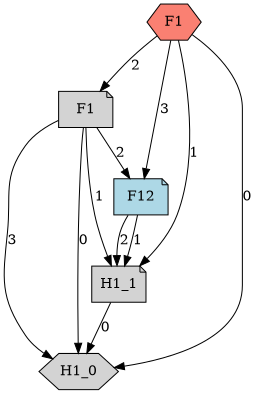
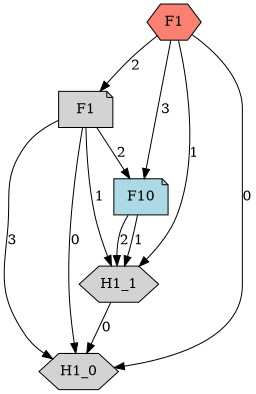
(141, 197) -> (141, 197)
(119, 284) -> (119, 284)
